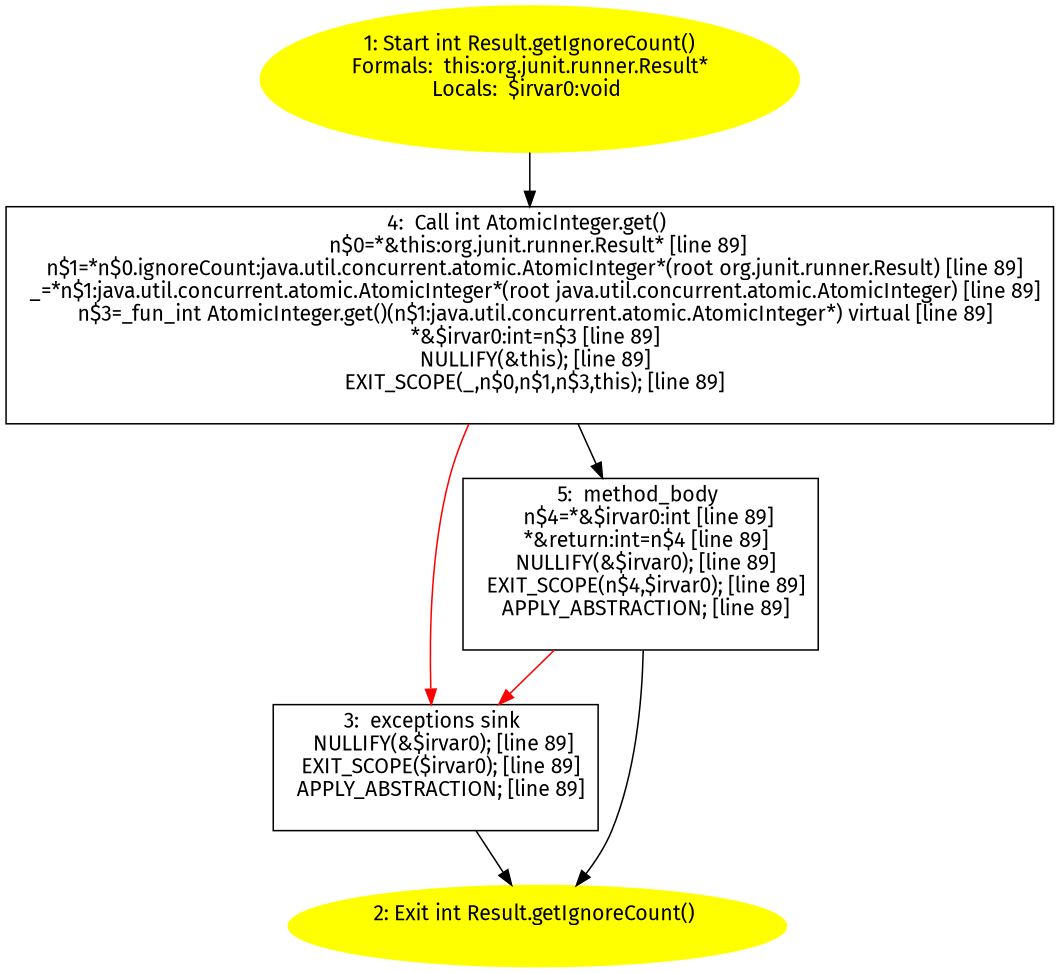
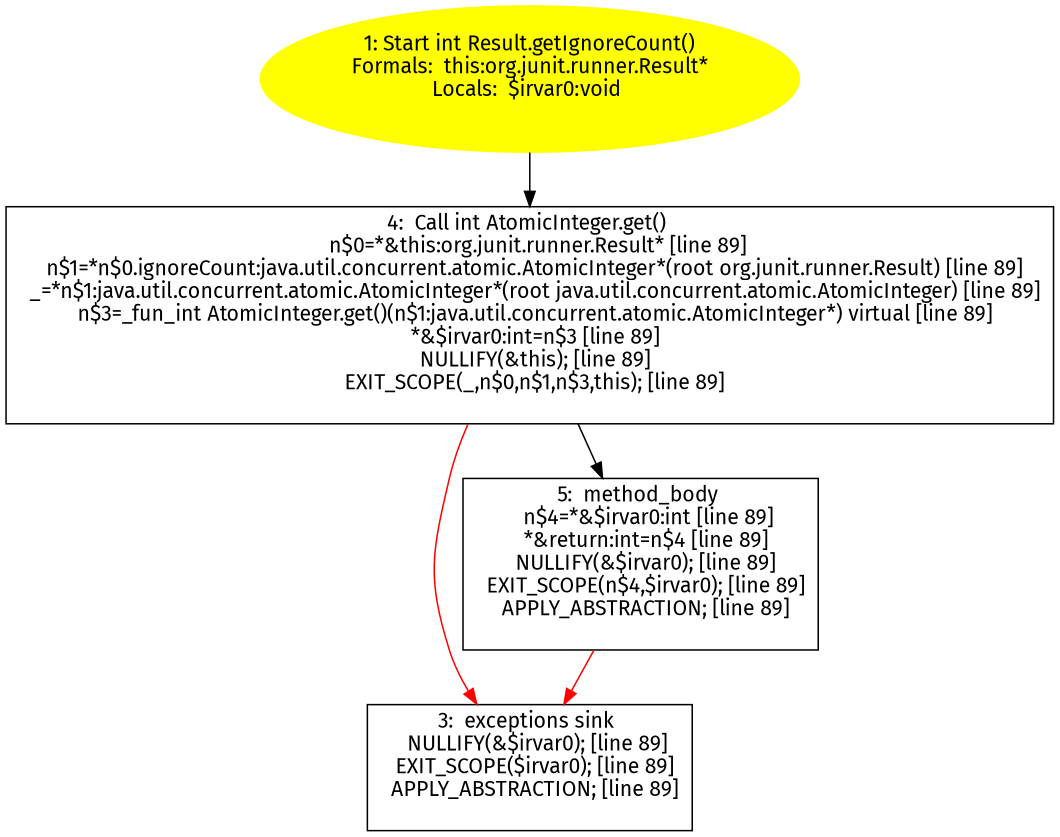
(537, 926) -> none
